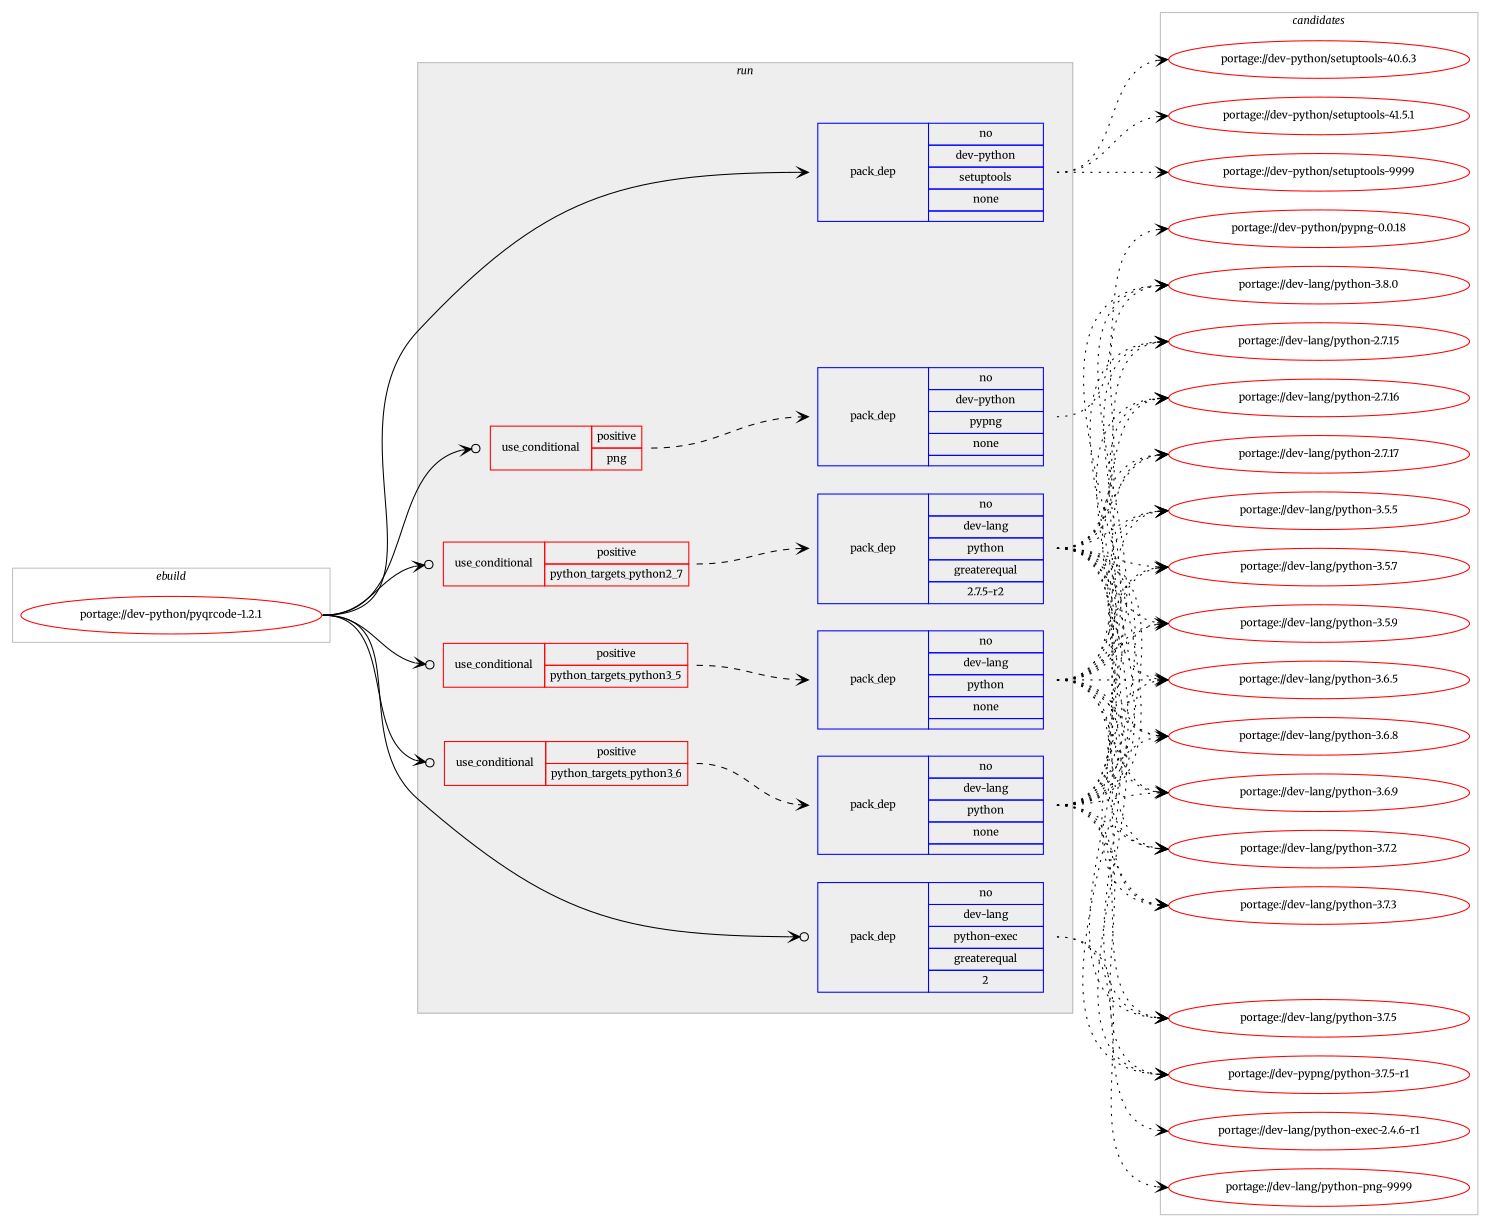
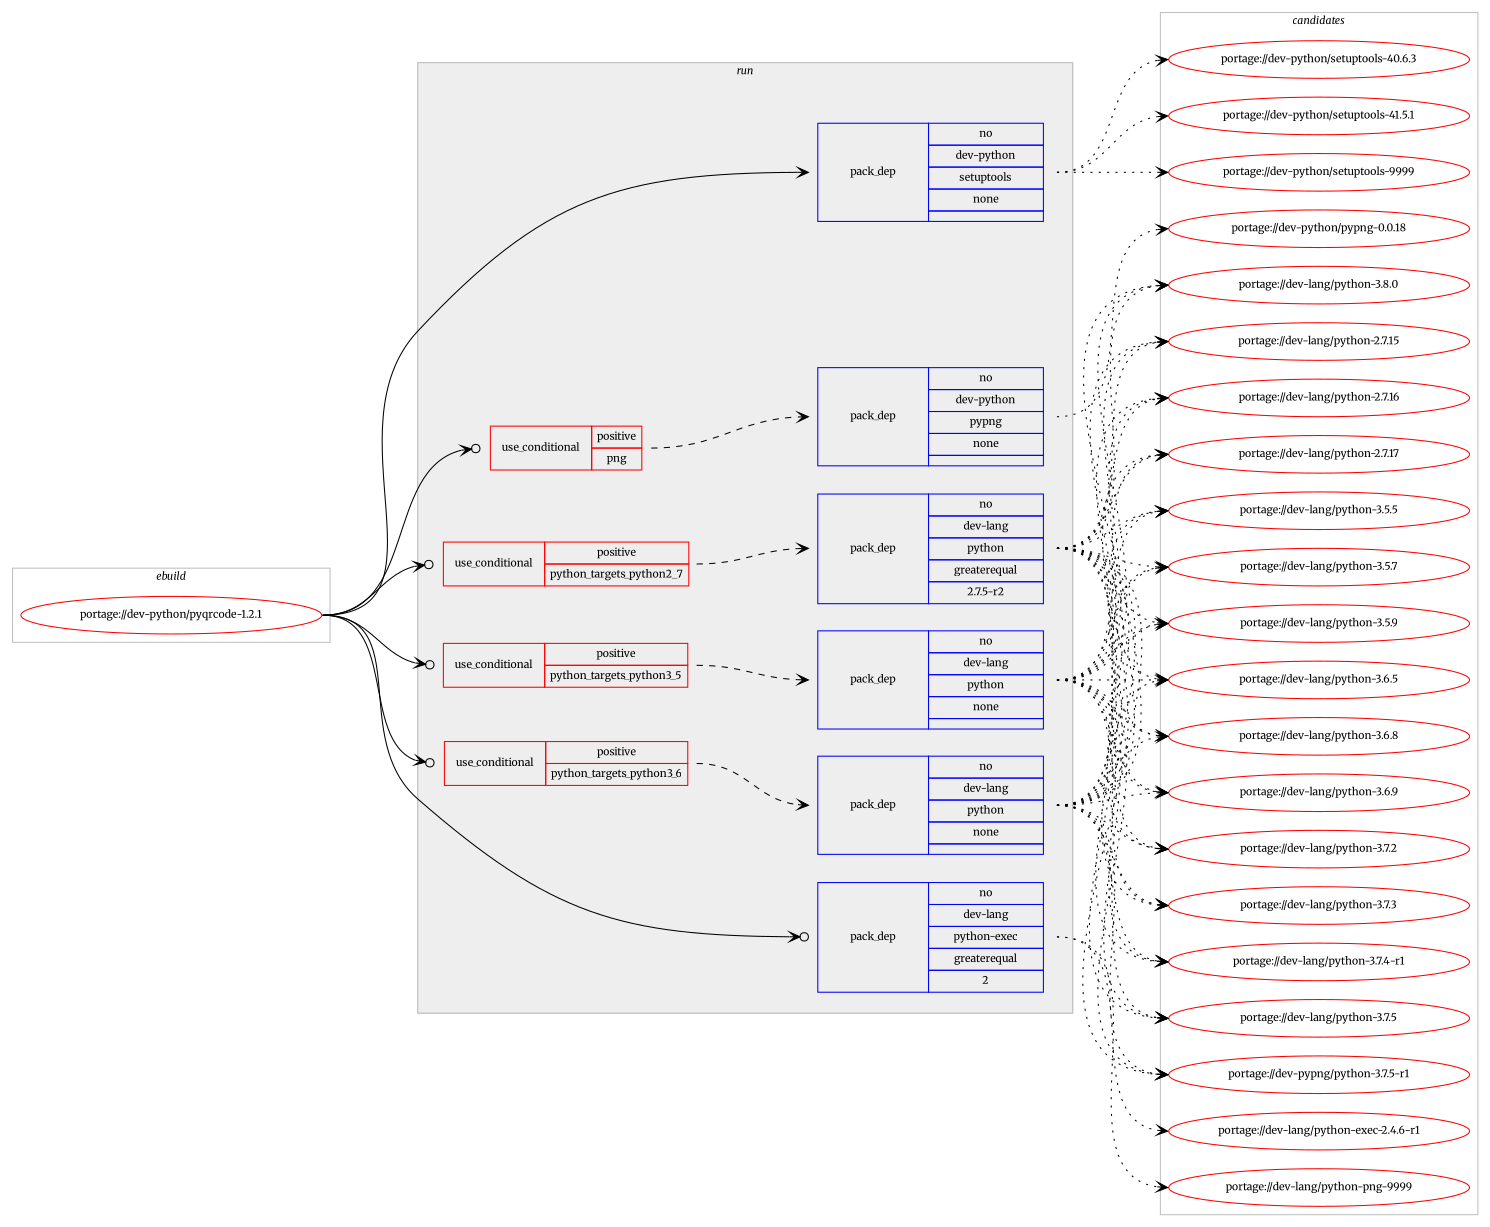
none -> (1319, 962)
